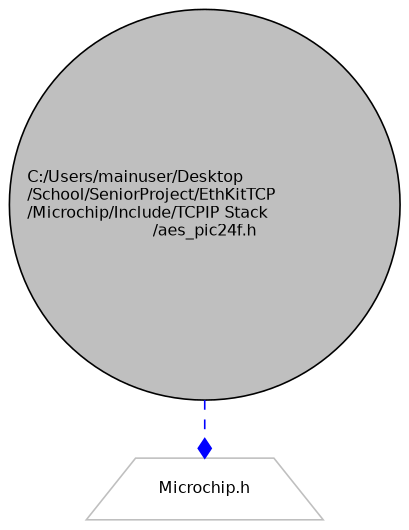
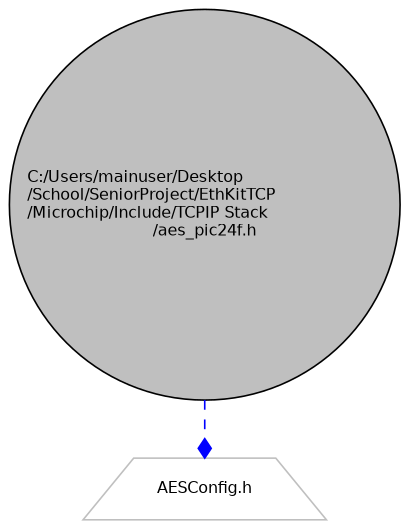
(205, 489) -> (205, 489)
